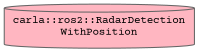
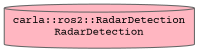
(99, 26) -> (99, 26)
